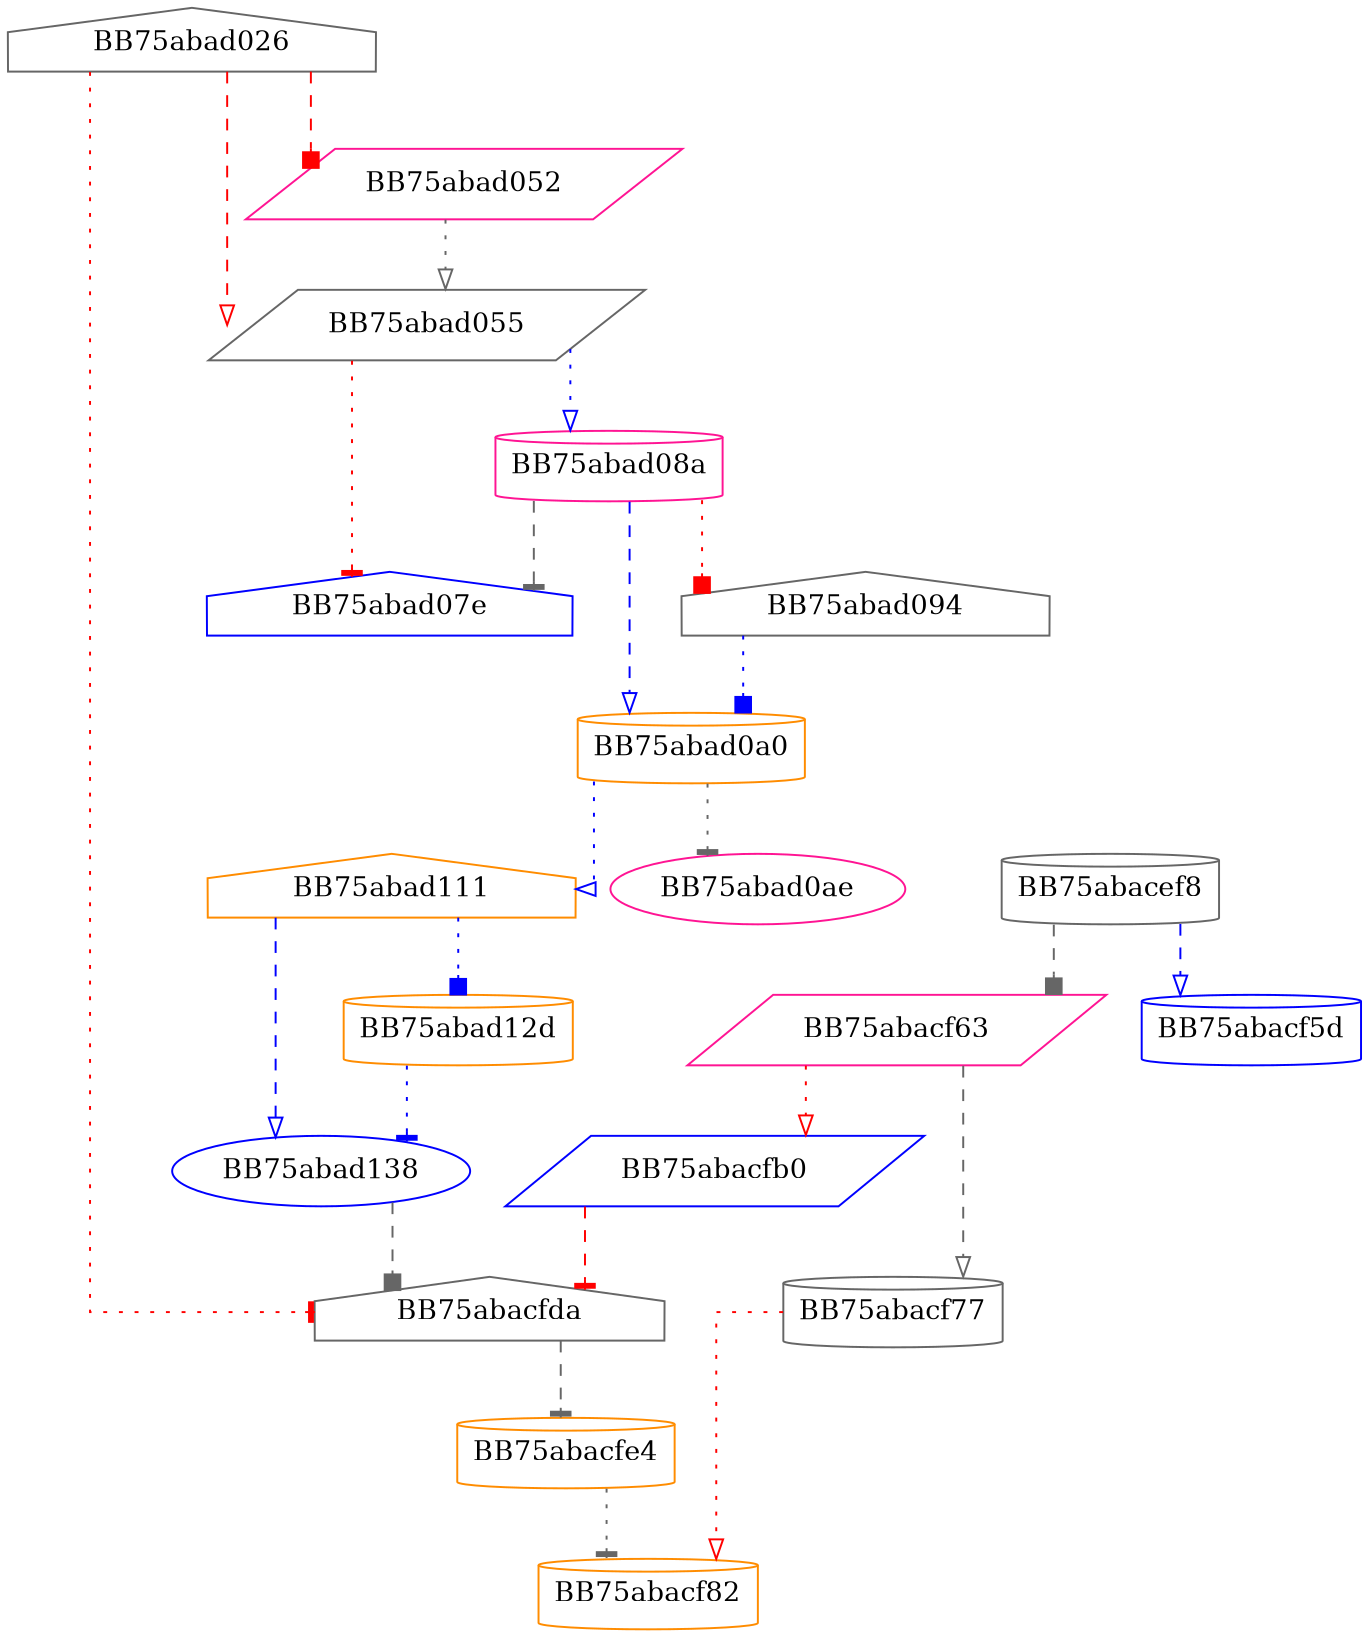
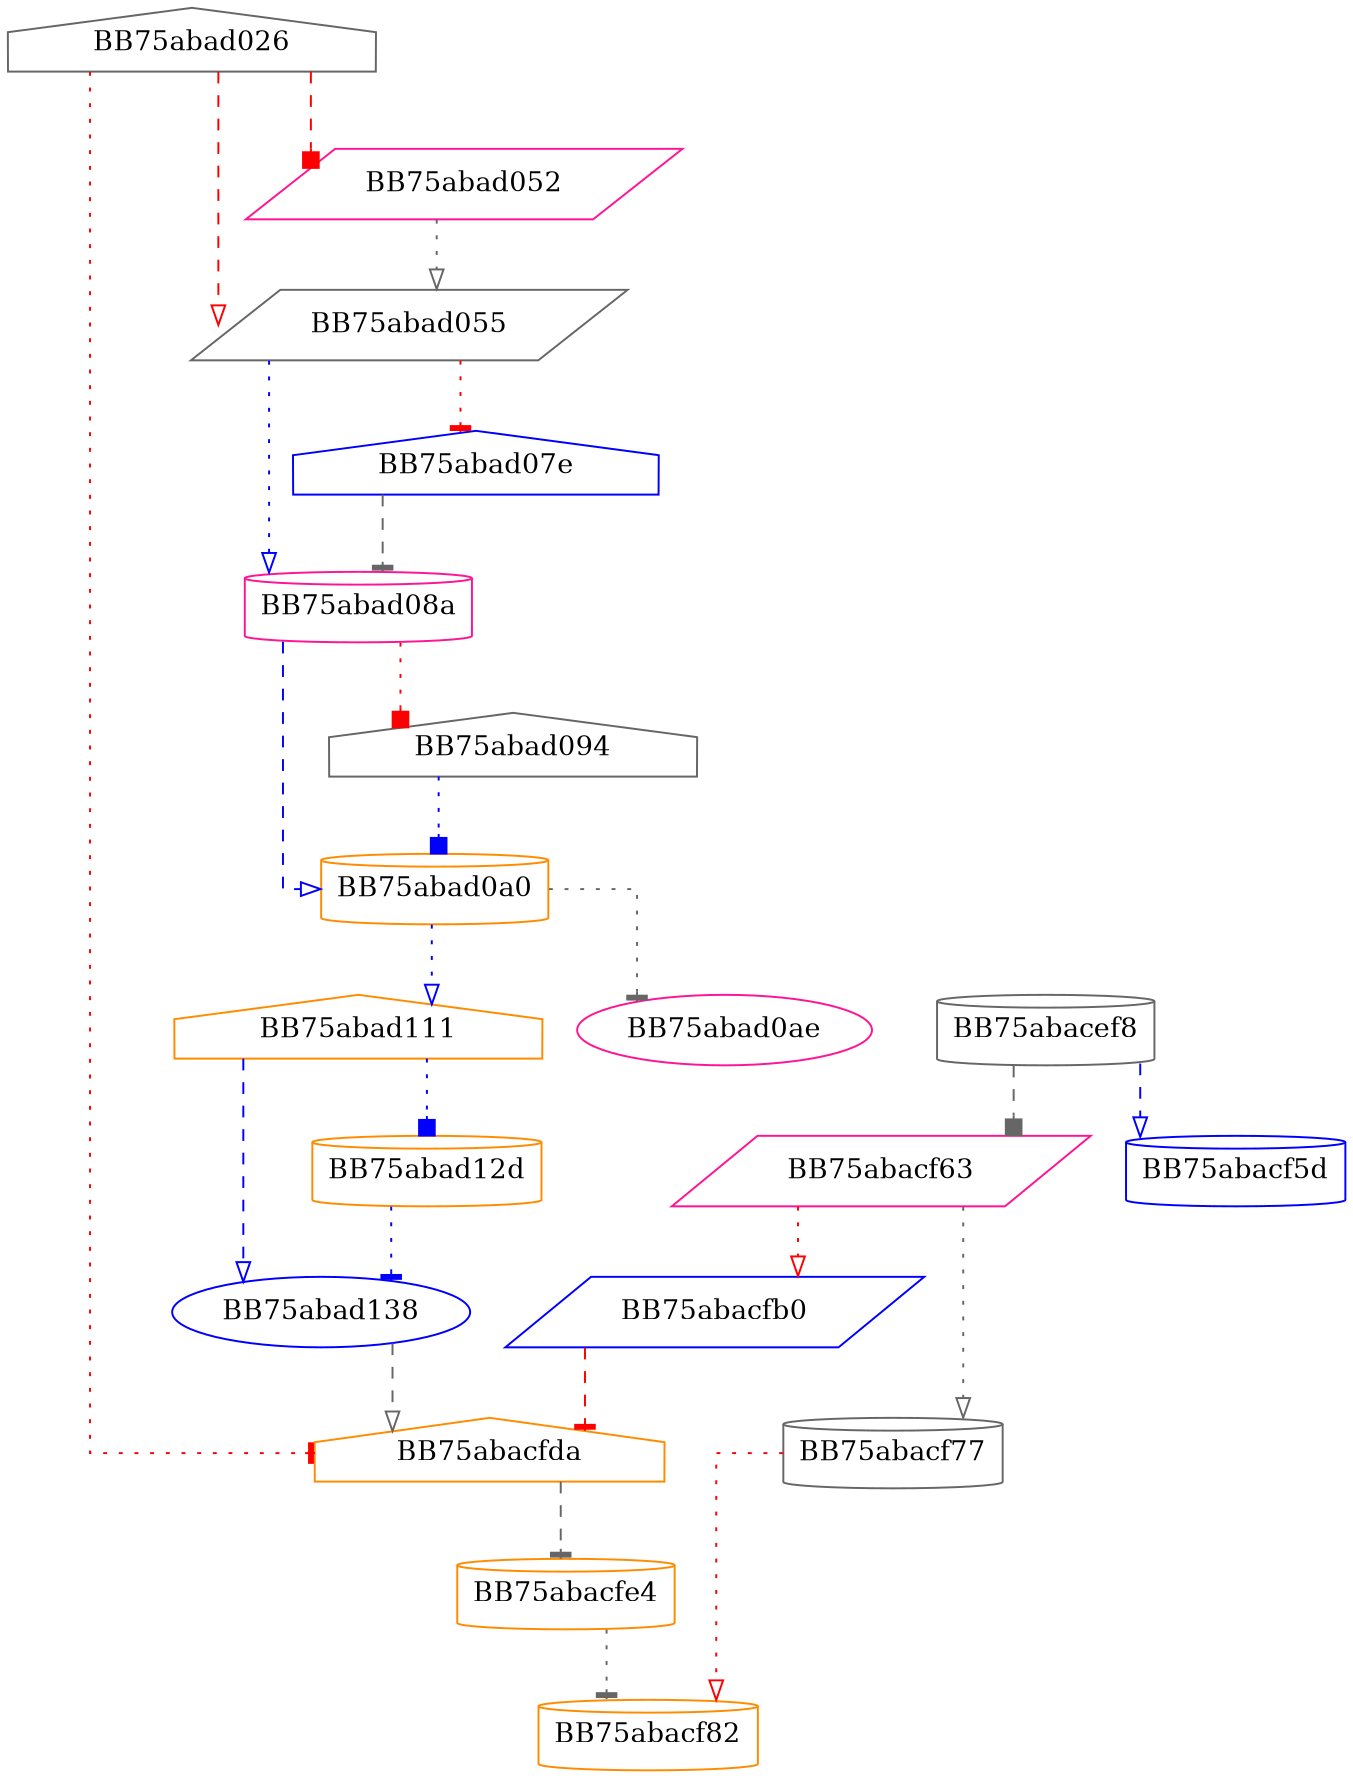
(534, 541) -> (383, 528)
(963, 1161) -> (963, 1302)
(393, 1236) -> (393, 1377)
(490, 1312) -> (490, 1453)
